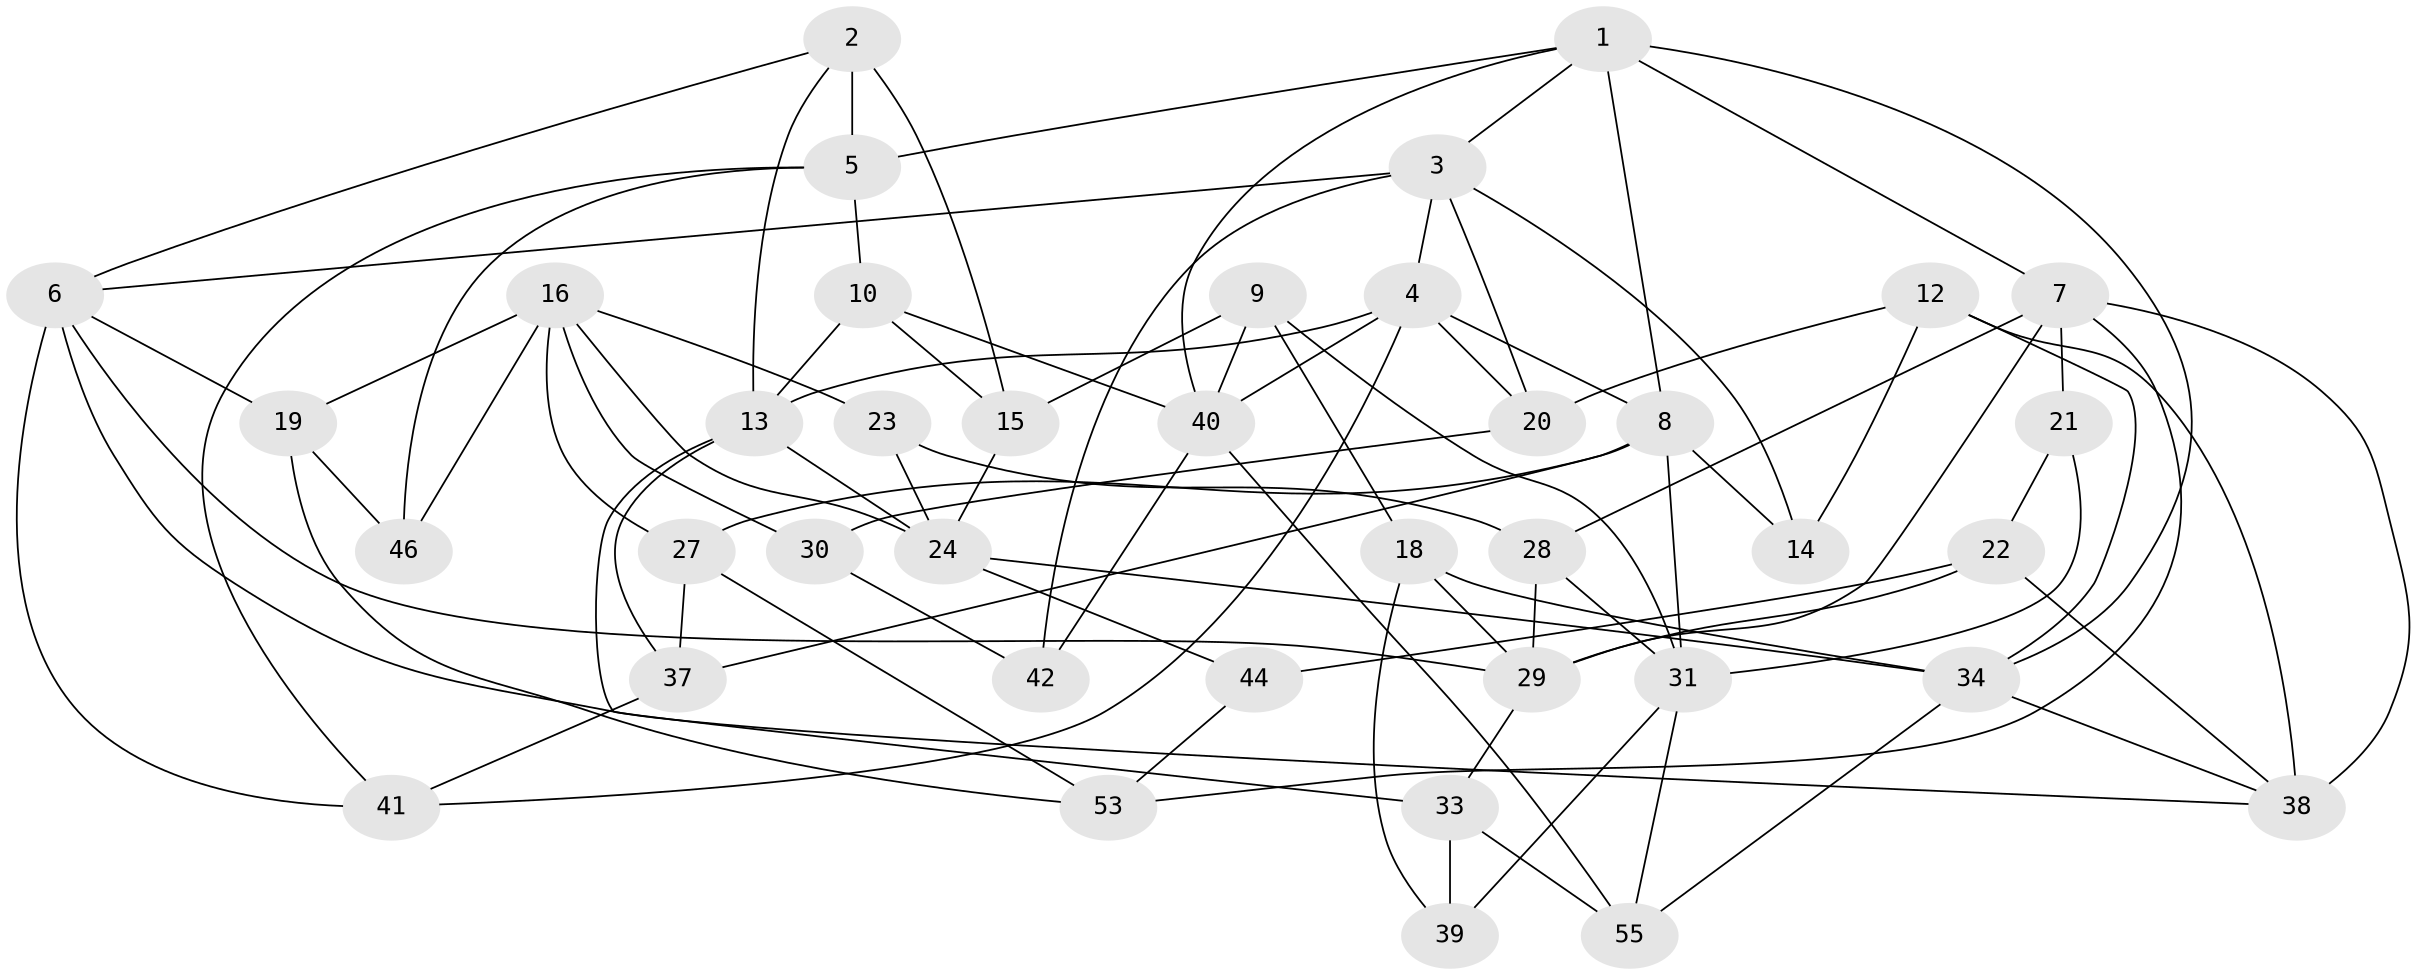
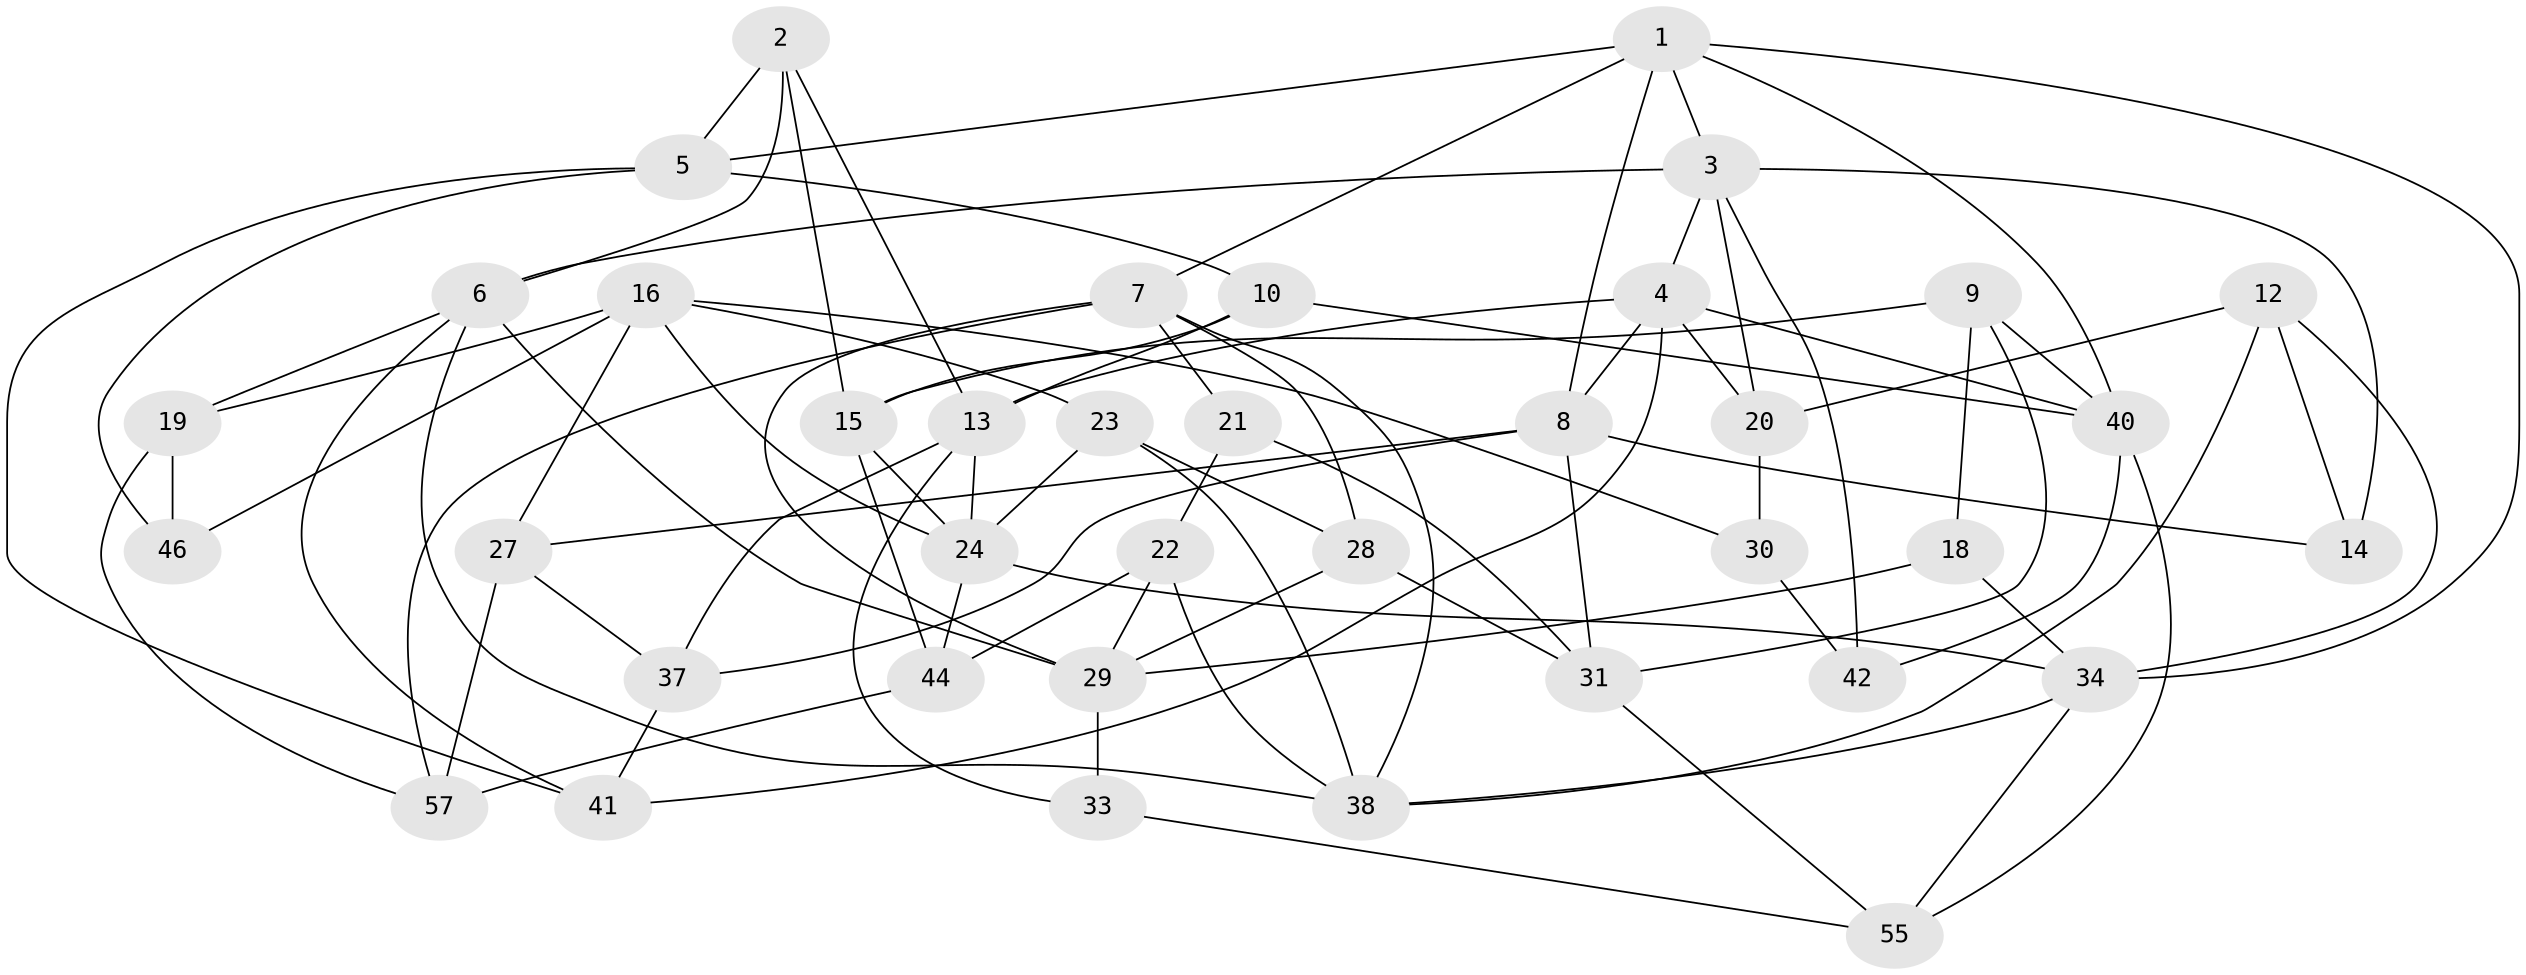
none -> (894, 556)
none -> (1271, 581)
(1108, 808) -> (439, 808)
(1450, 936) -> none
